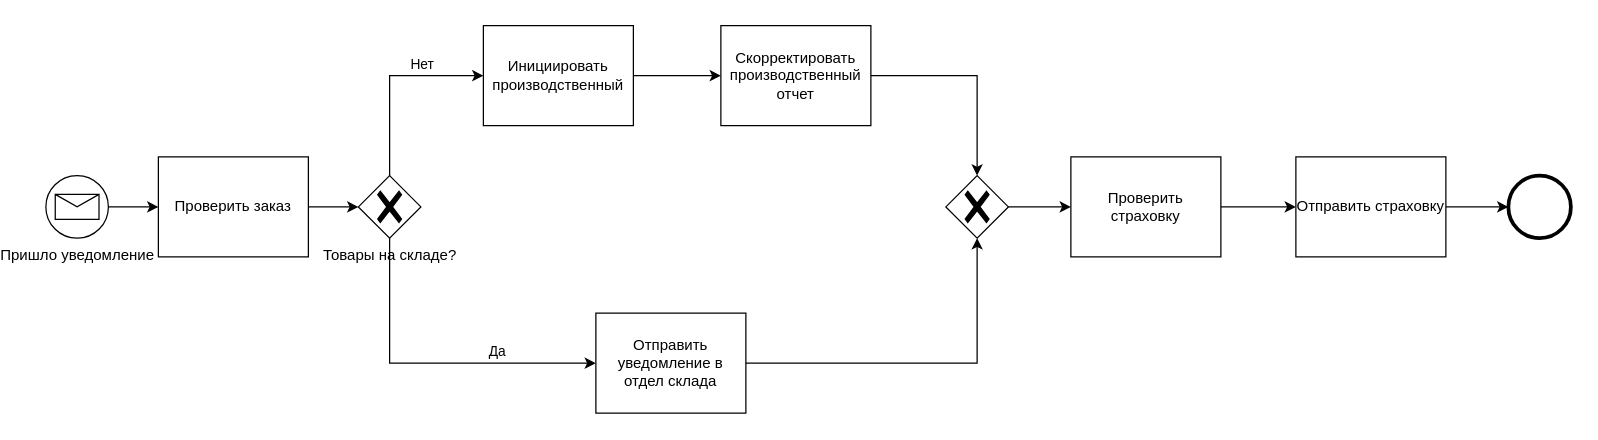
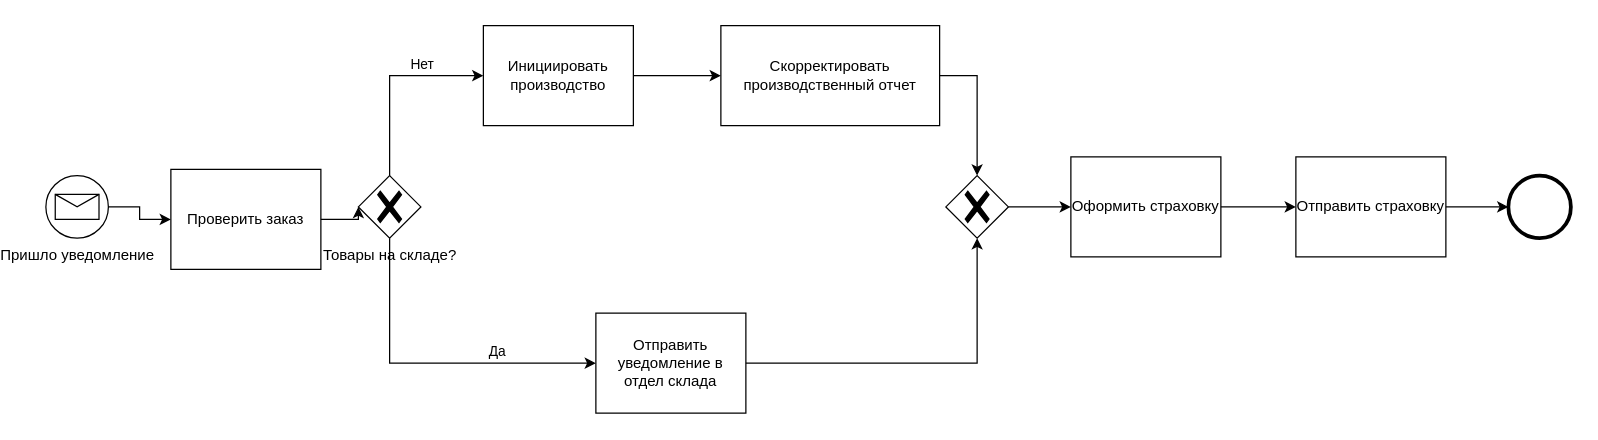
(558, 76) -> (558, 76)
(796, 76) -> (830, 76)
(233, 207) -> (246, 219)
(1146, 207) -> (1146, 207)
